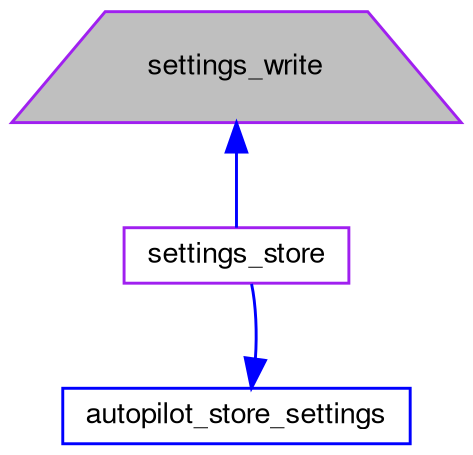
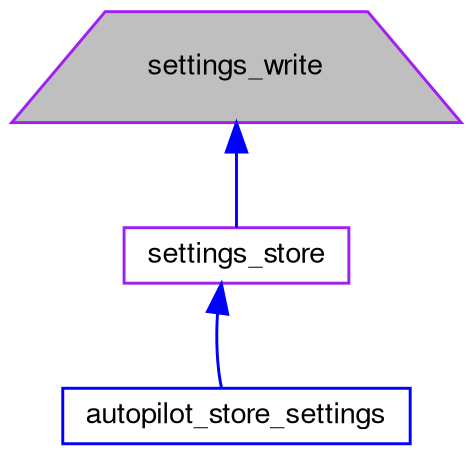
(256, 321) -> (217, 351)
